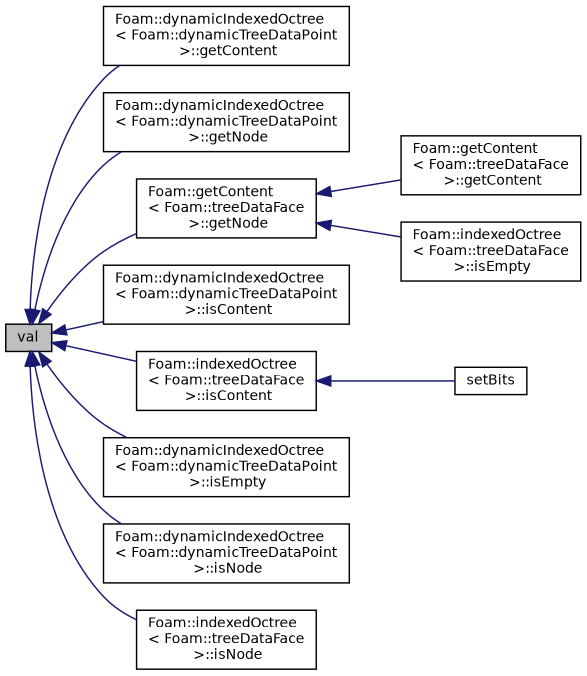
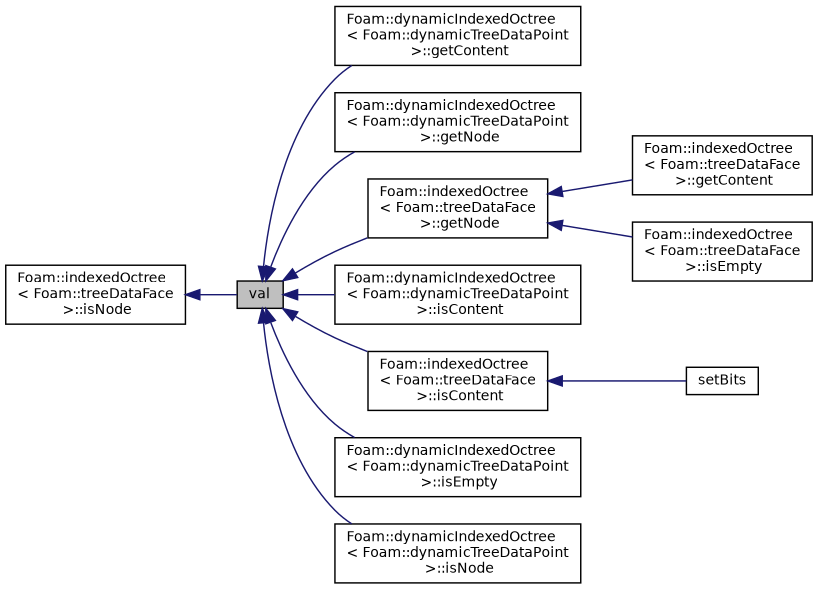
(491, 165) -> (722, 165)
(226, 208) -> (458, 208)
(53, 508) -> (218, 295)
